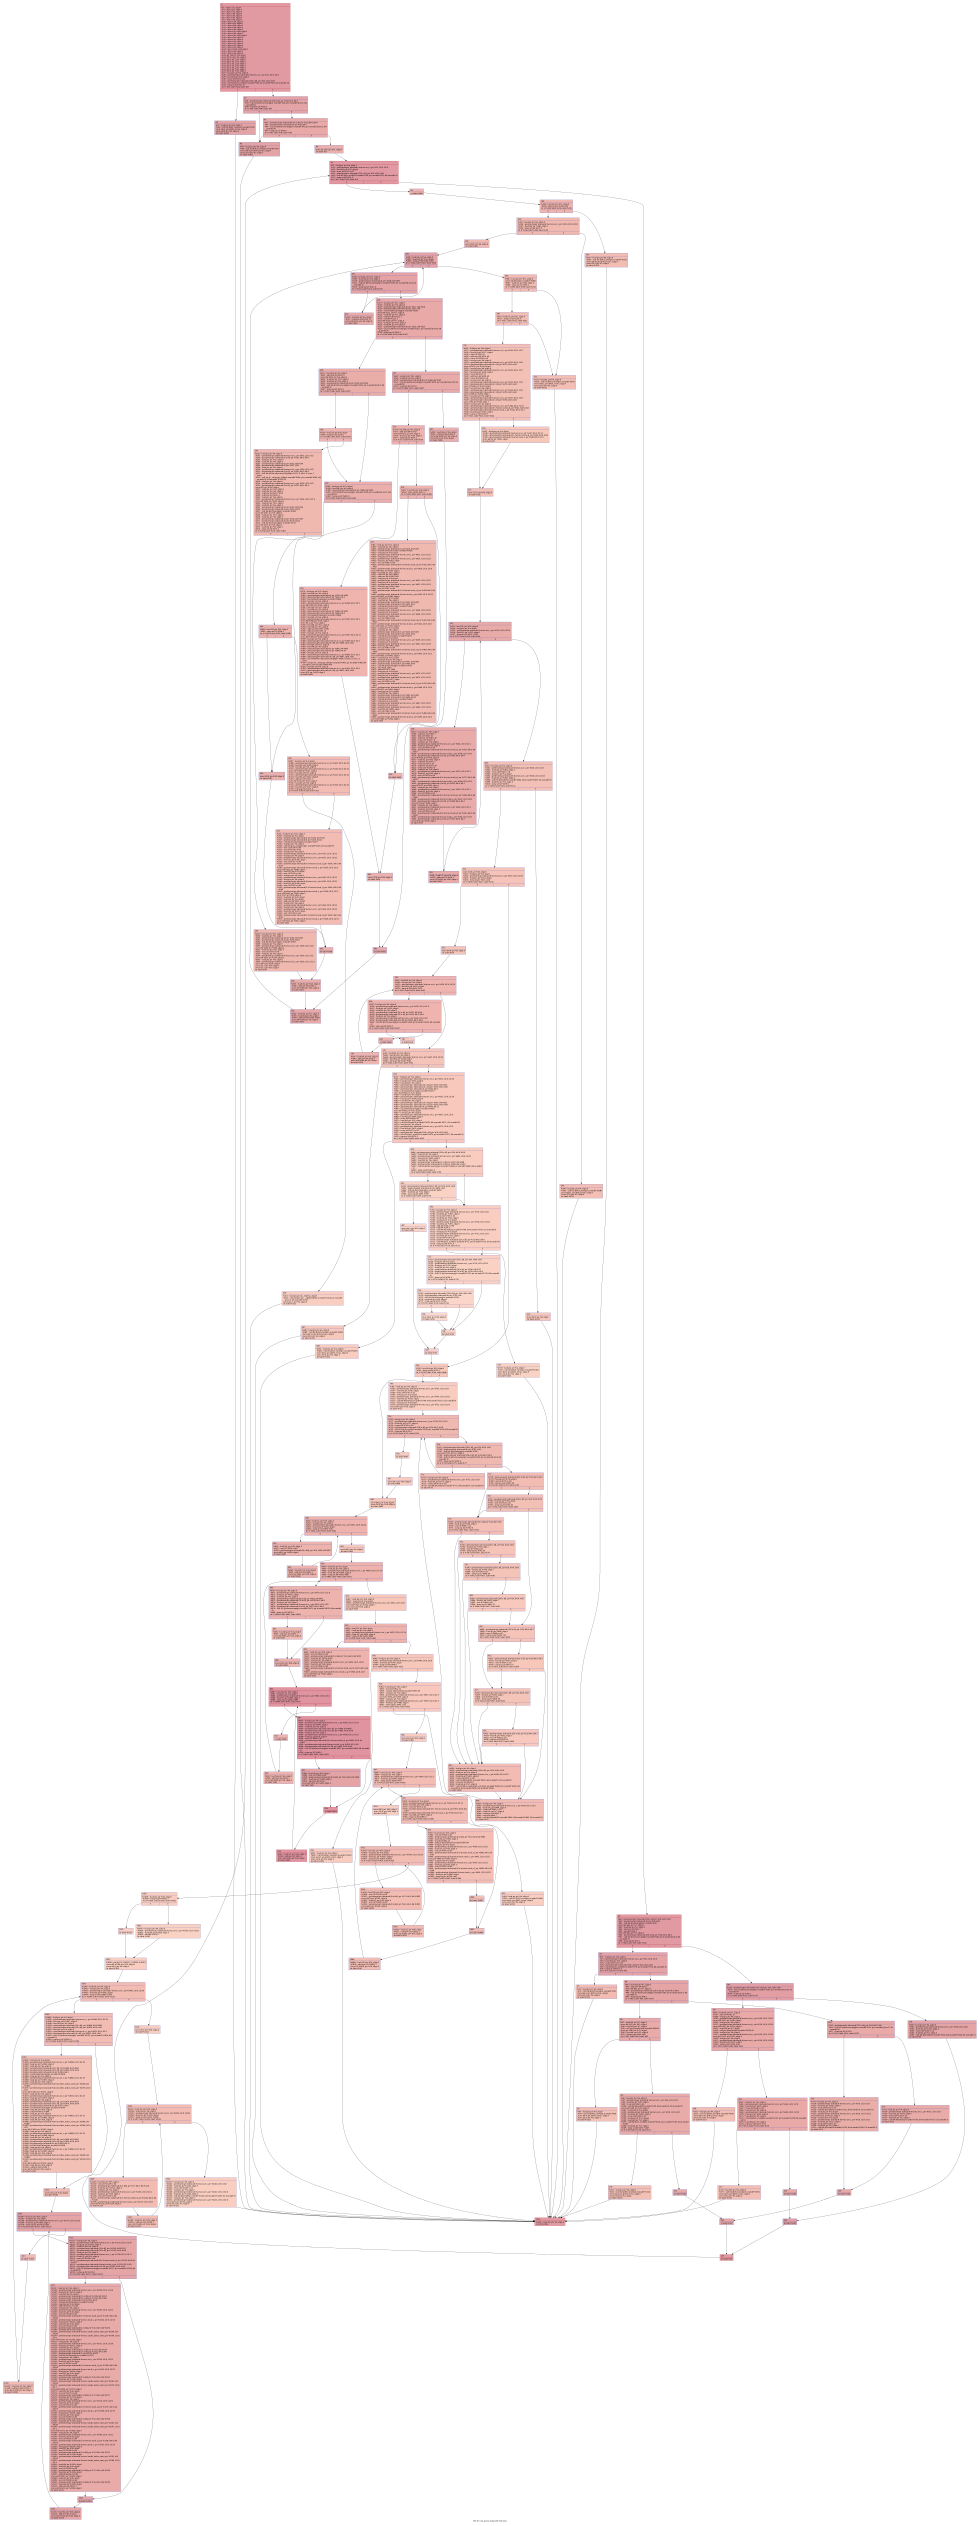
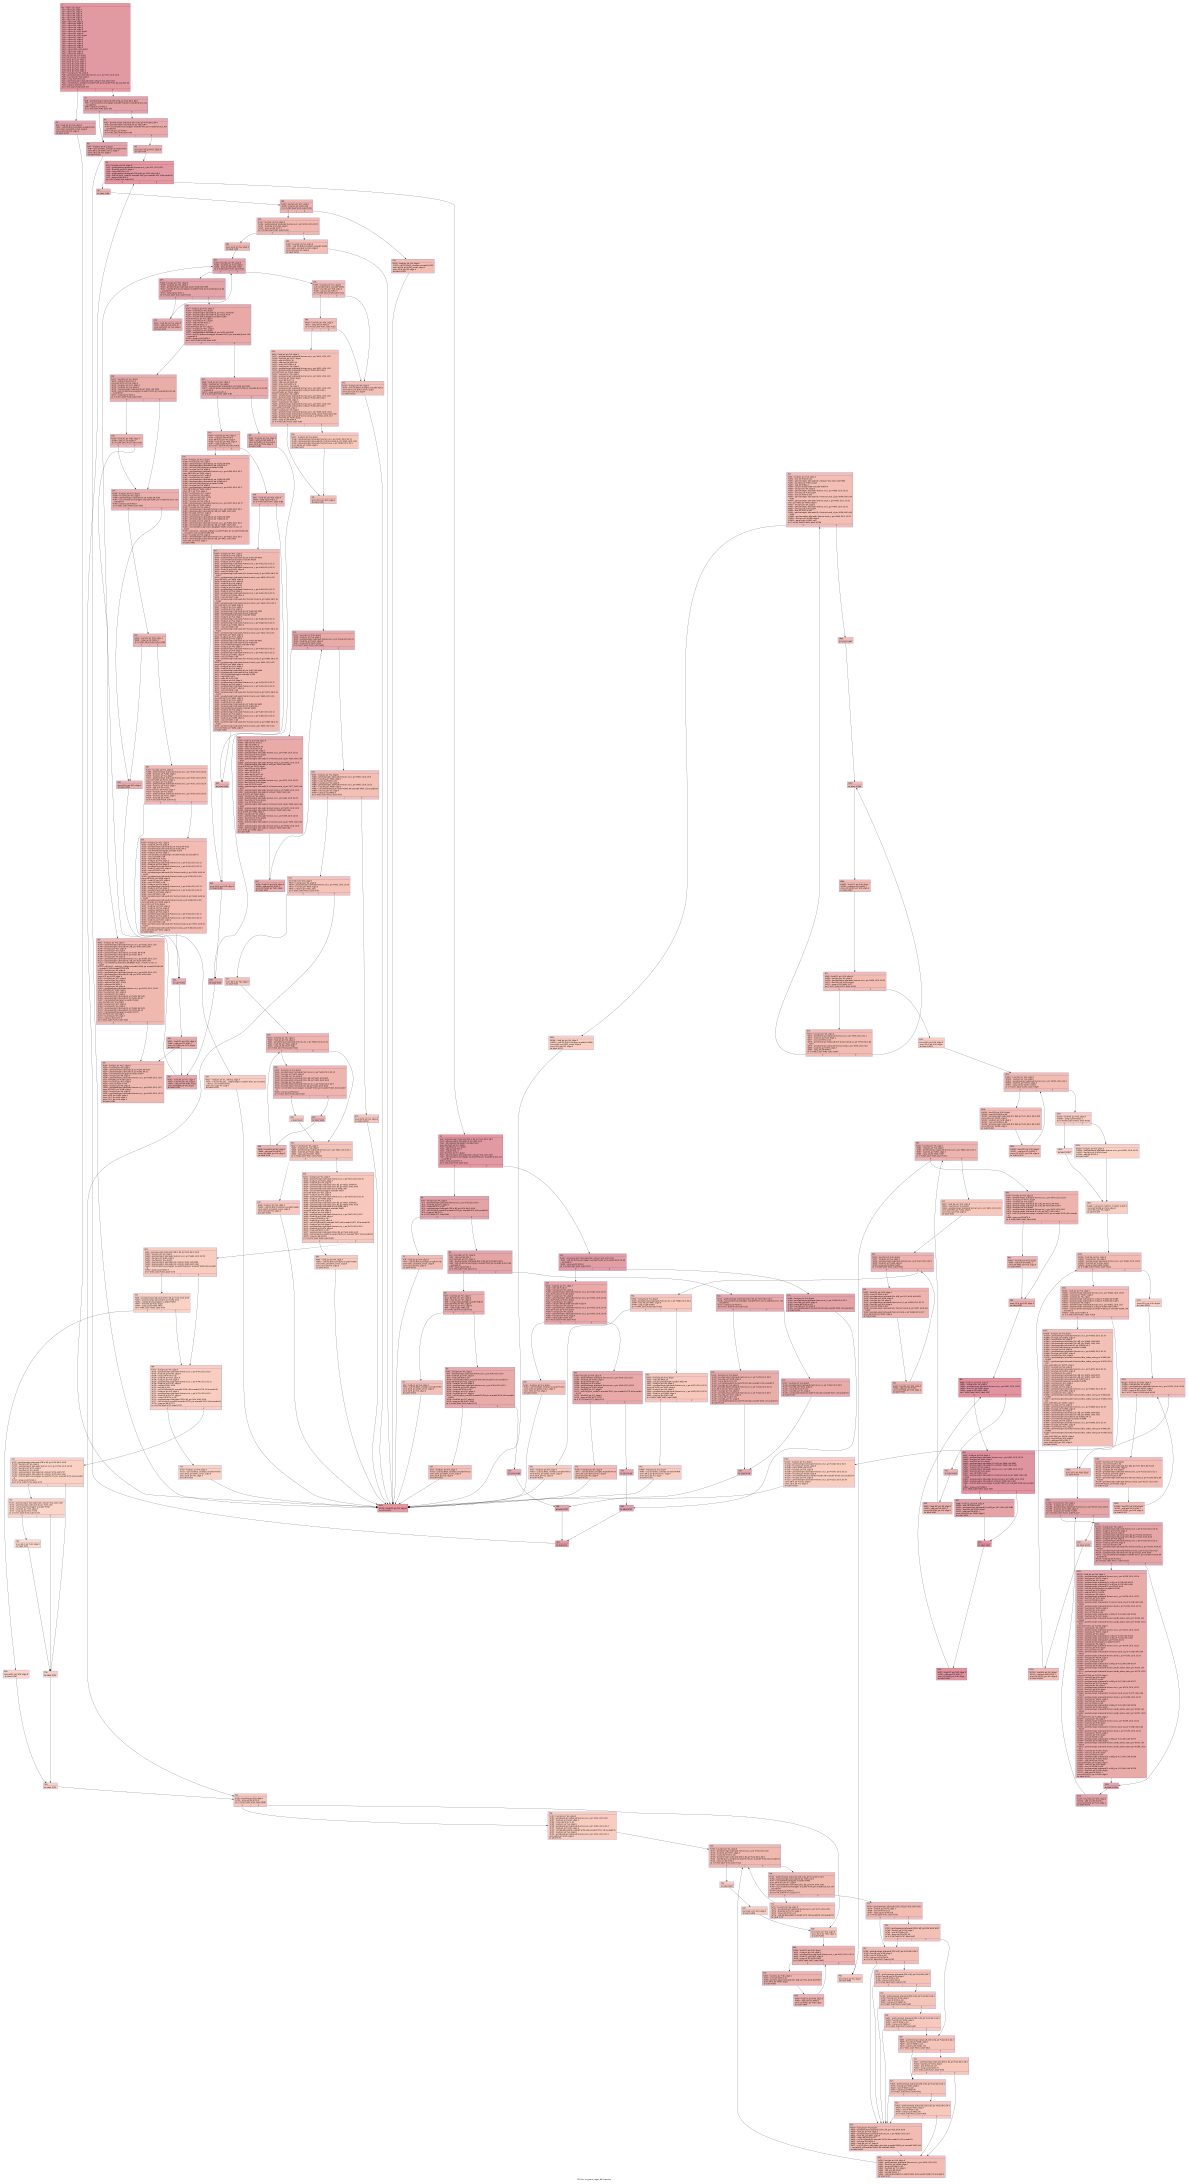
(387, 660) -> (228, 668)
(299, 975) -> (167, 1055)
none -> (571, 1043)
none -> (907, 1388)
(352, 1557) -> (858, 1553)
(413, 1738) -> none
